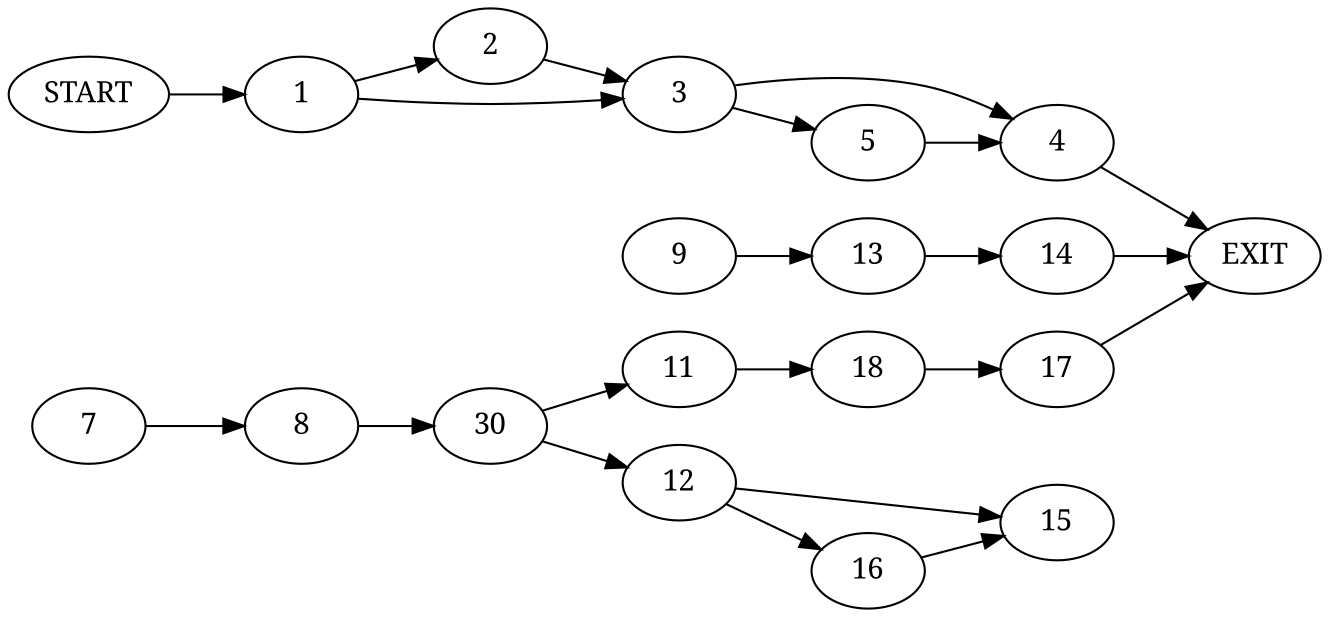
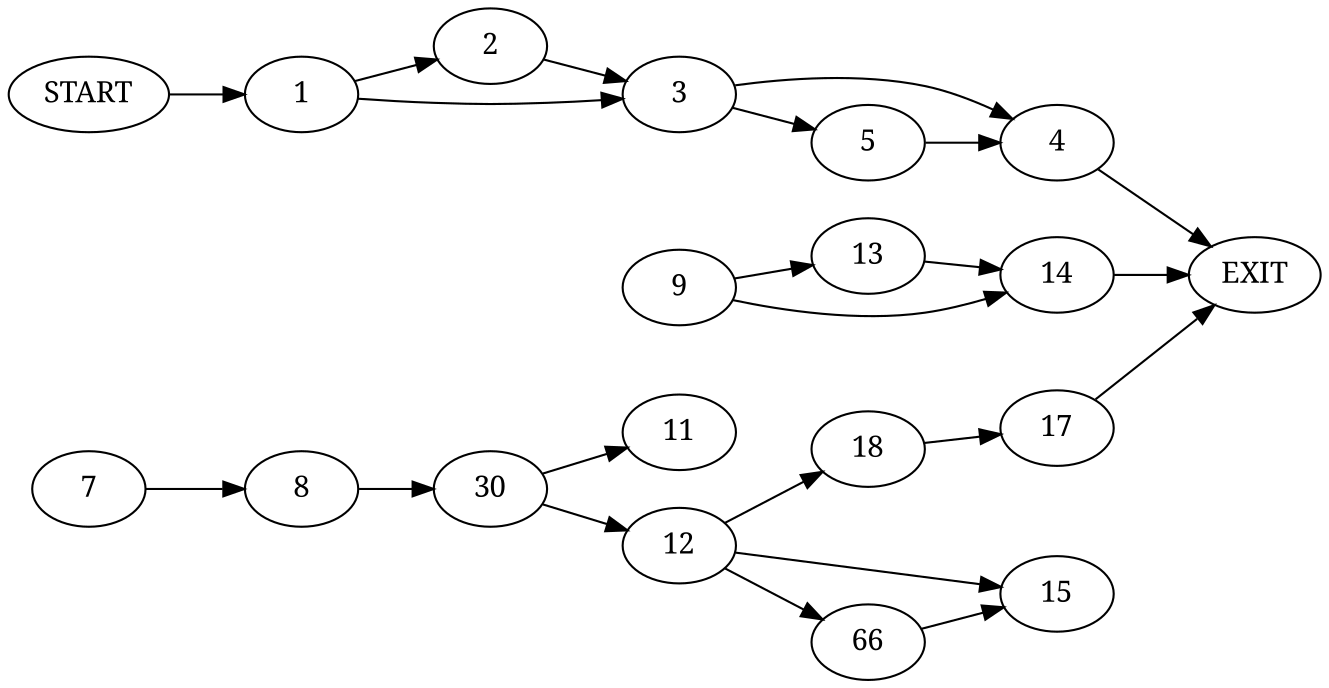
none -> (860, 316)
(763, 369) -> (764, 502)
(868, 571) -> (868, 642)
